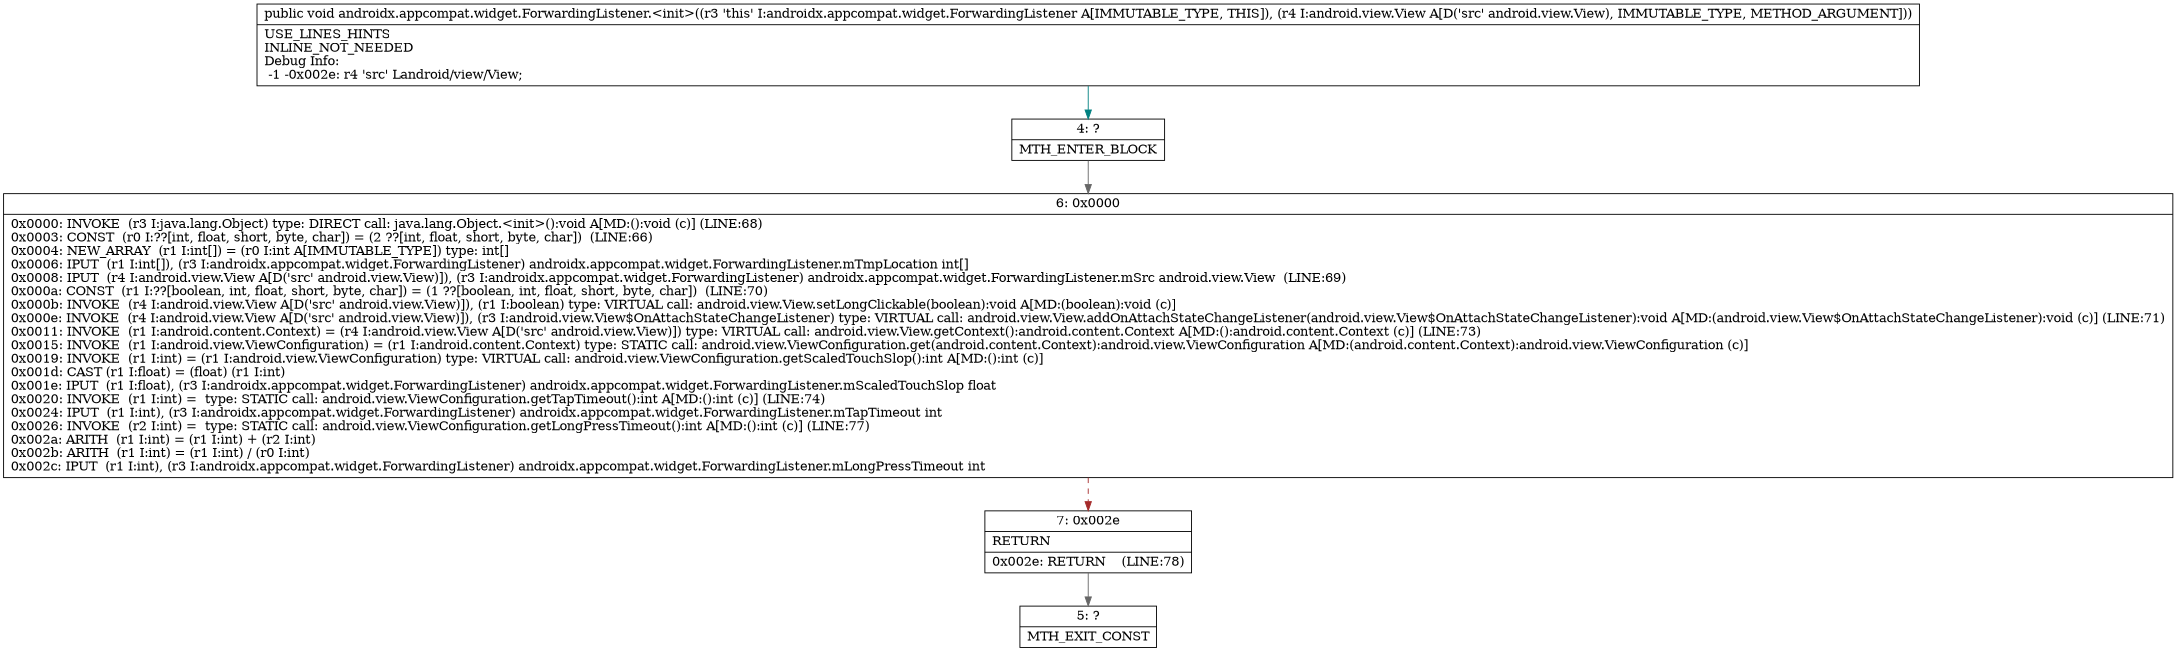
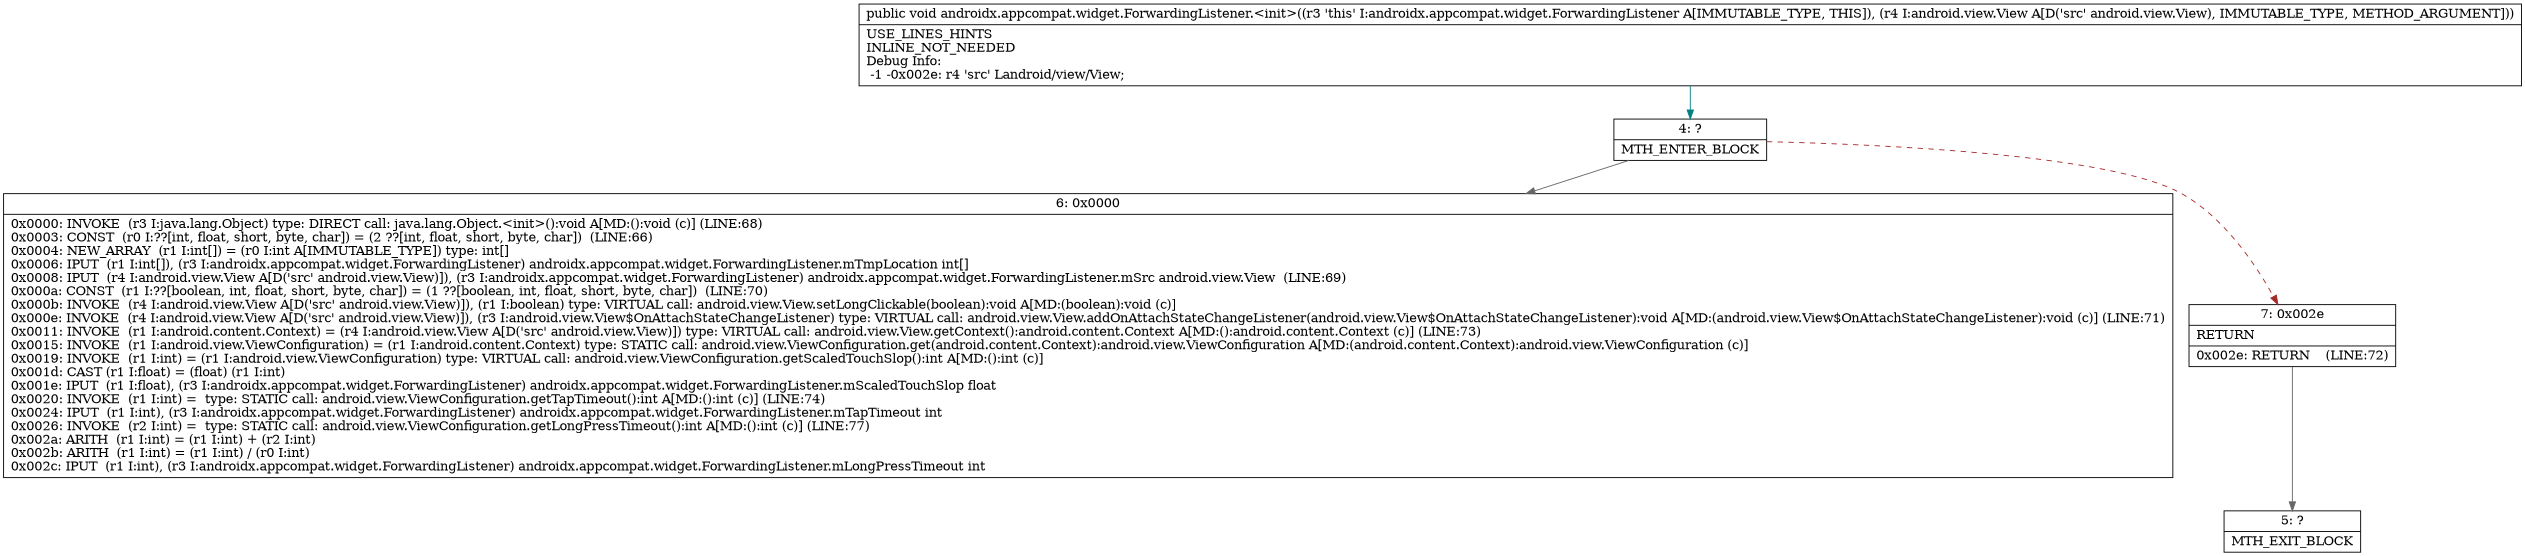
(1088, 490) -> (2046, 160)
(1088, 562) -> (2292, 356)
(1088, 637) -> (2292, 541)
